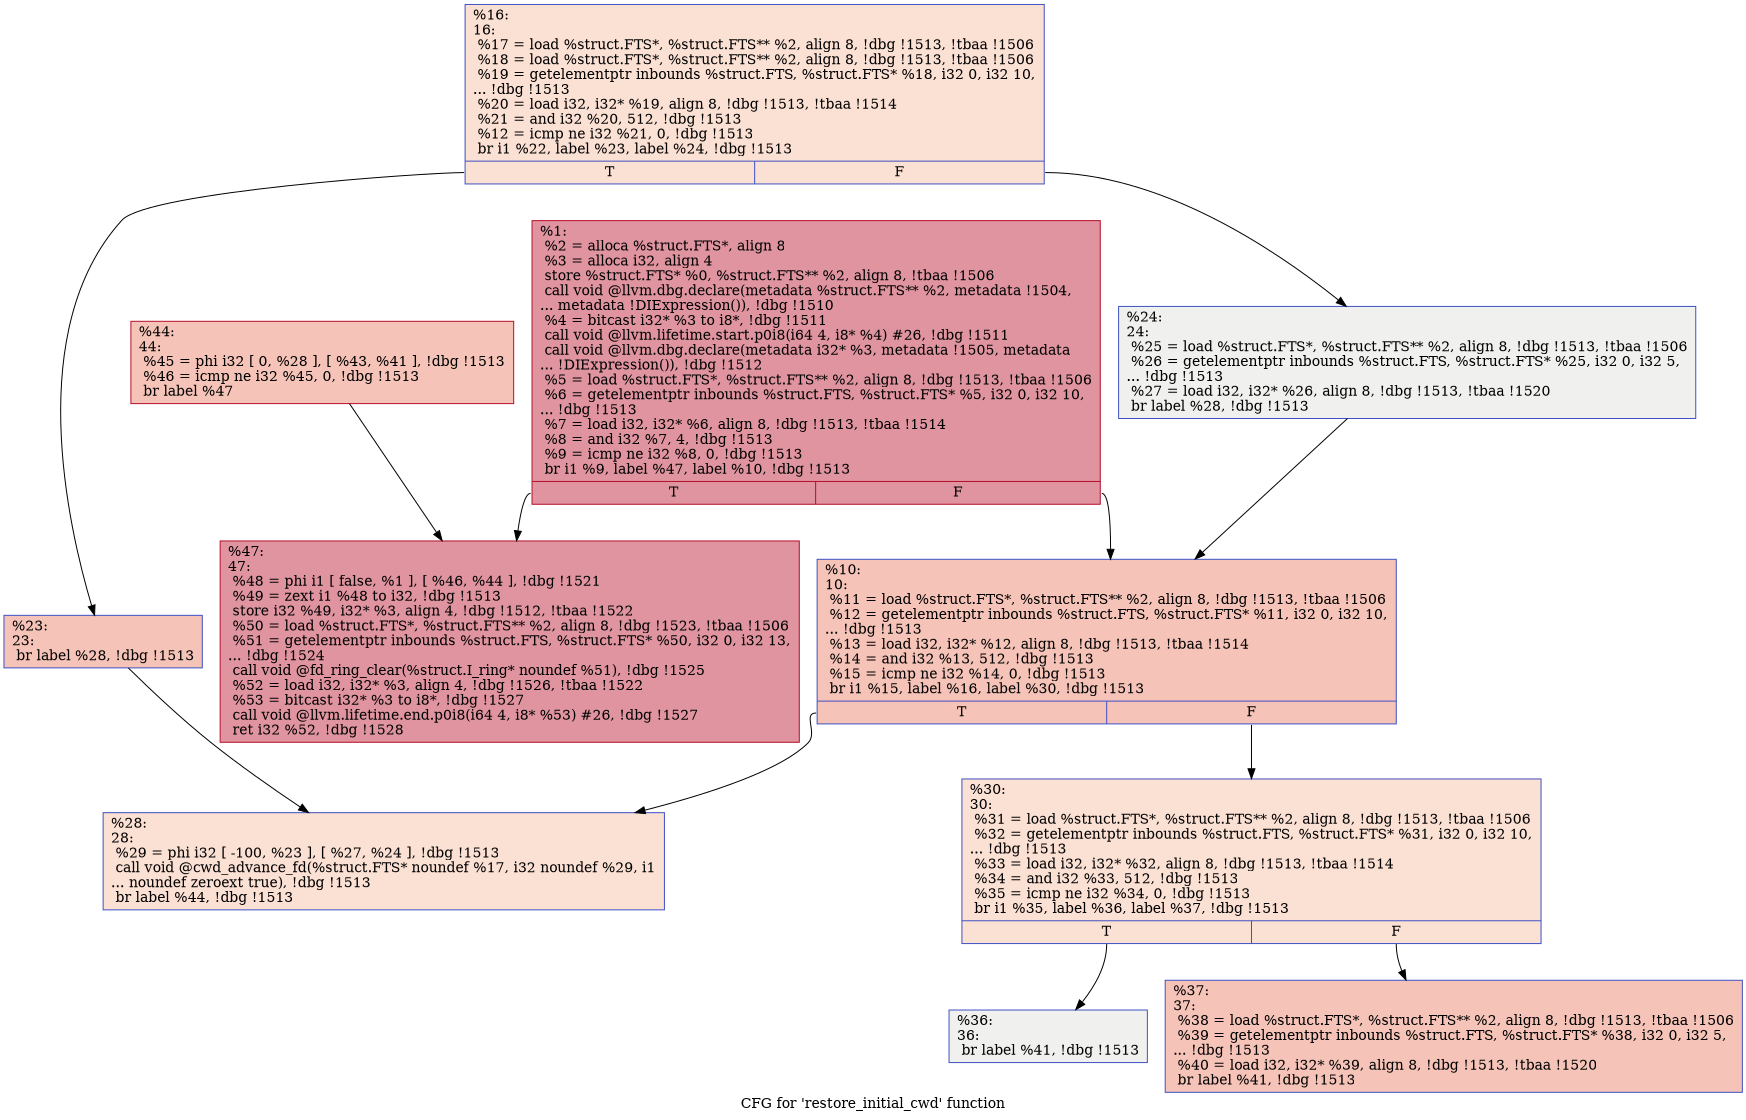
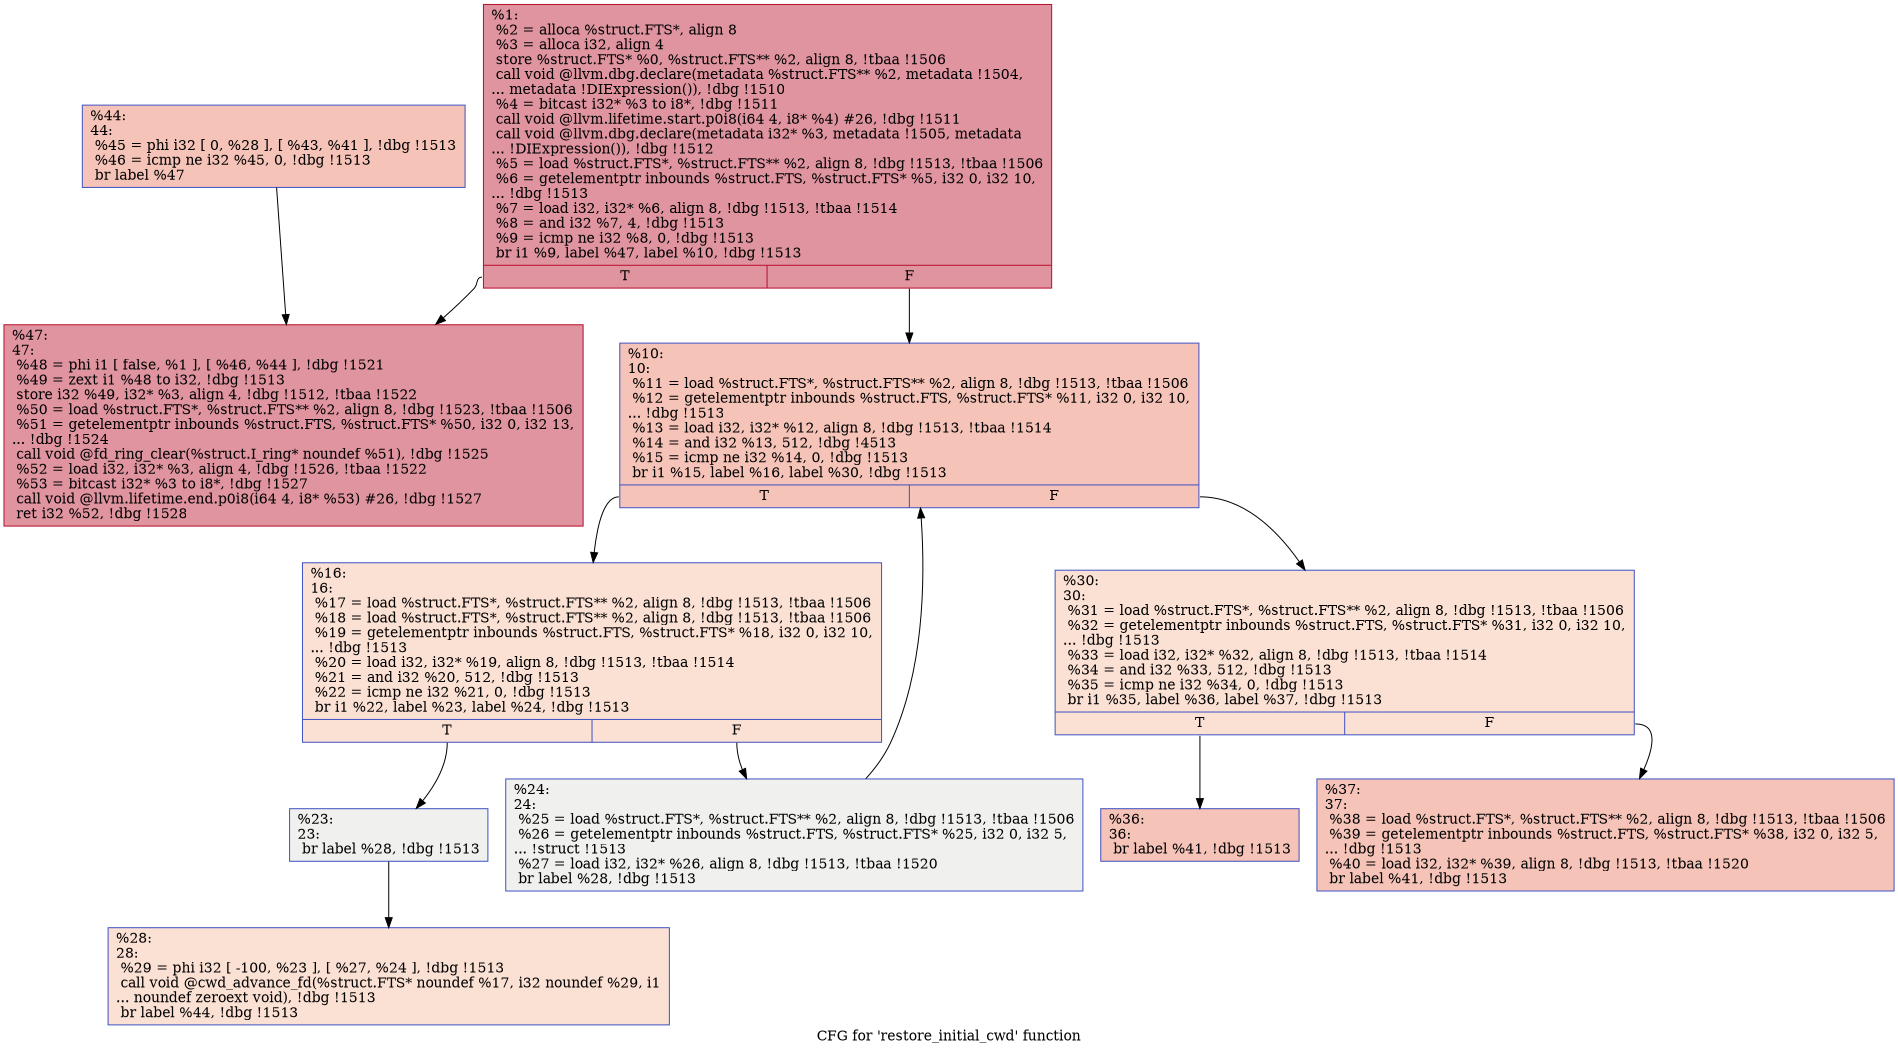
(613, 134) -> (451, 693)
(322, 362) -> (274, 146)
(1175, 377) -> (570, 849)
(103, 642) -> (389, 835)
(959, 659) -> (762, 443)
(746, 778) -> (600, 521)
(241, 883) -> (246, 998)
(1048, 1036) -> (1200, 835)
